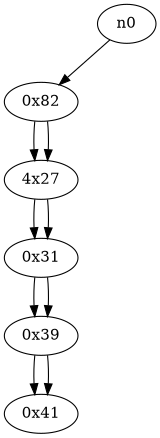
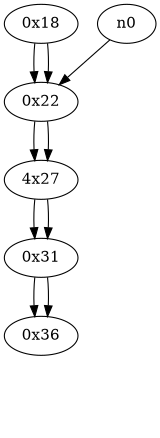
none -> (41, 24)
(41, 102) -> (41, 102)
(41, 336) -> (41, 336)
(41, 414) -> none
